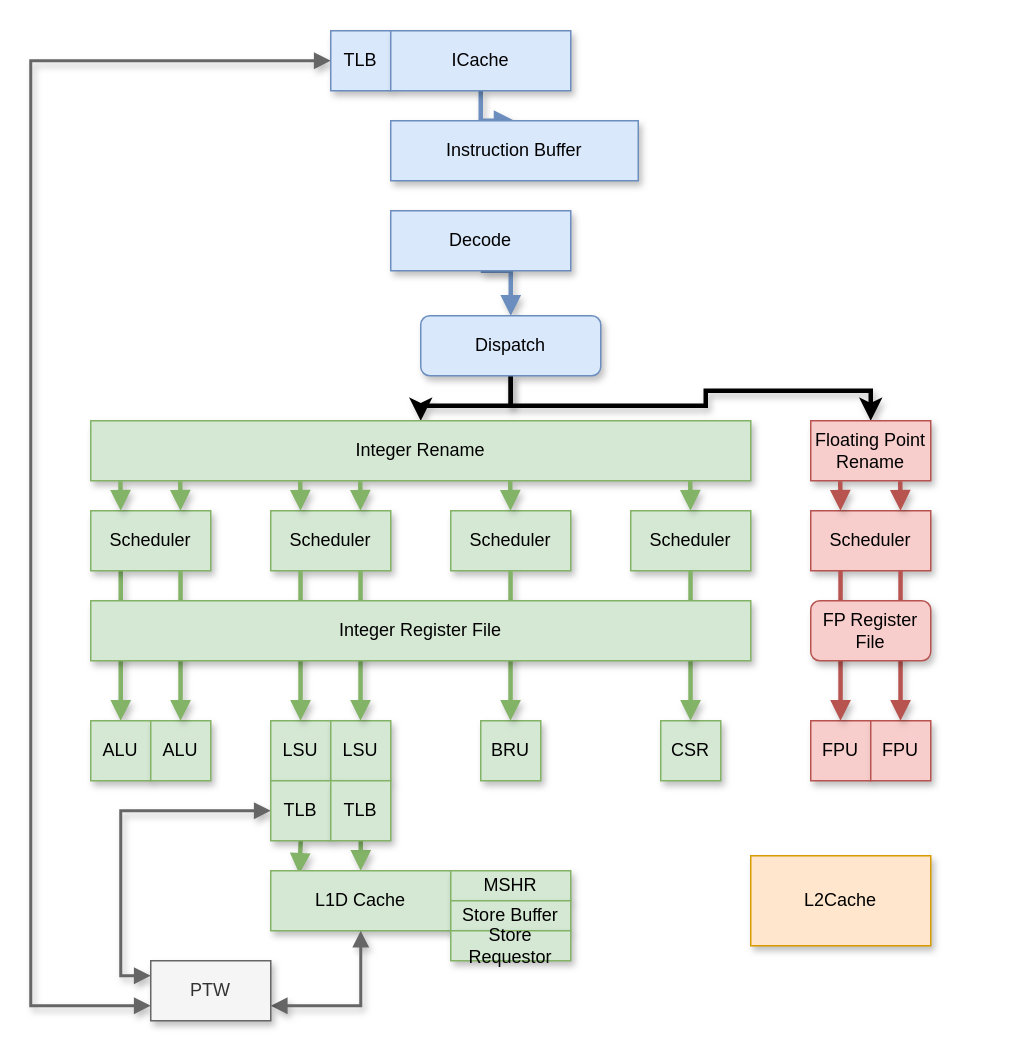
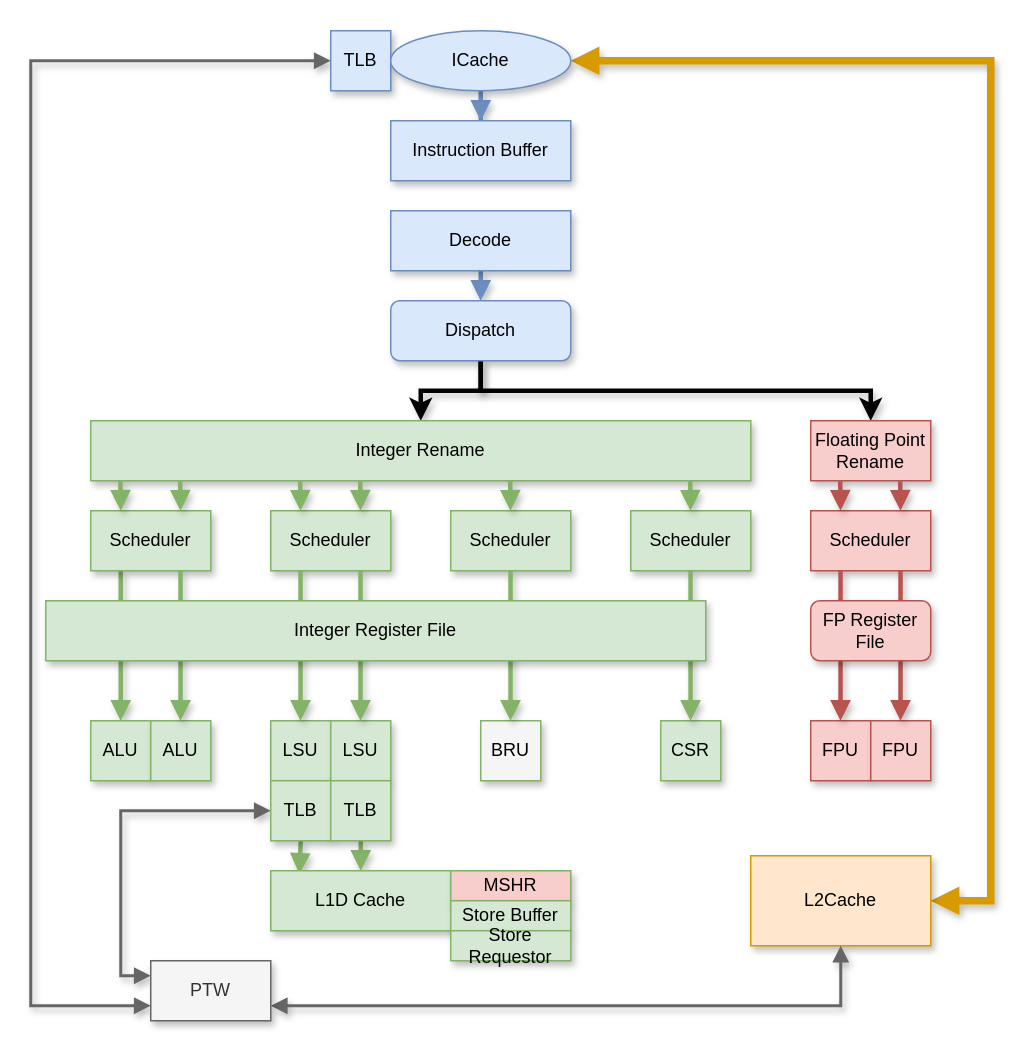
(481, 61) -> (481, 61)
(515, 151) -> (481, 151)
none -> (991, 301)
(511, 346) -> (481, 331)
(421, 631) -> (376, 631)
(511, 751) -> (511, 751)
(511, 886) -> (511, 886)
(361, 976) -> (622, 1006)
